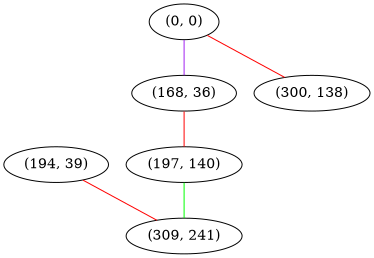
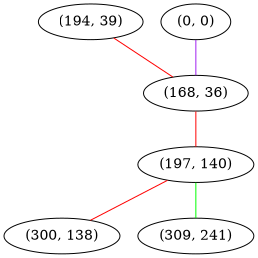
(246, 56) -> (129, 200)
(120, 200) -> (143, 58)
